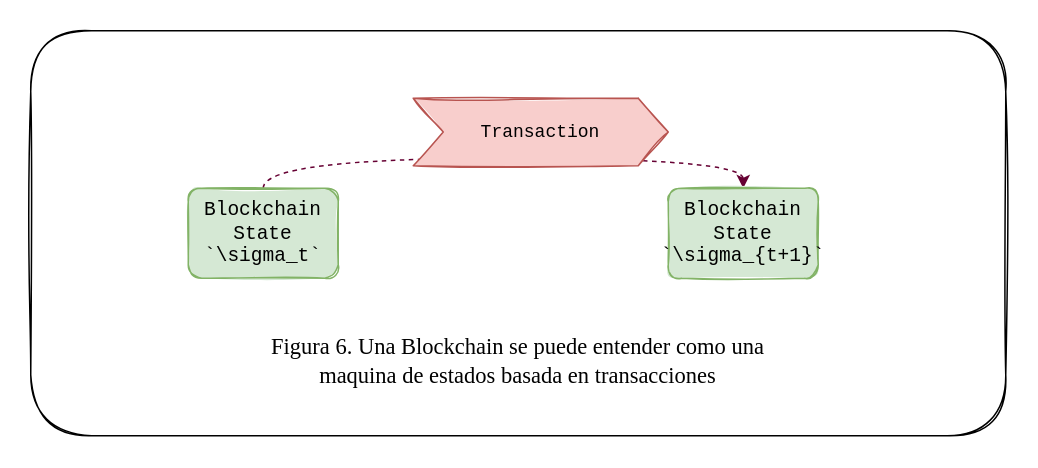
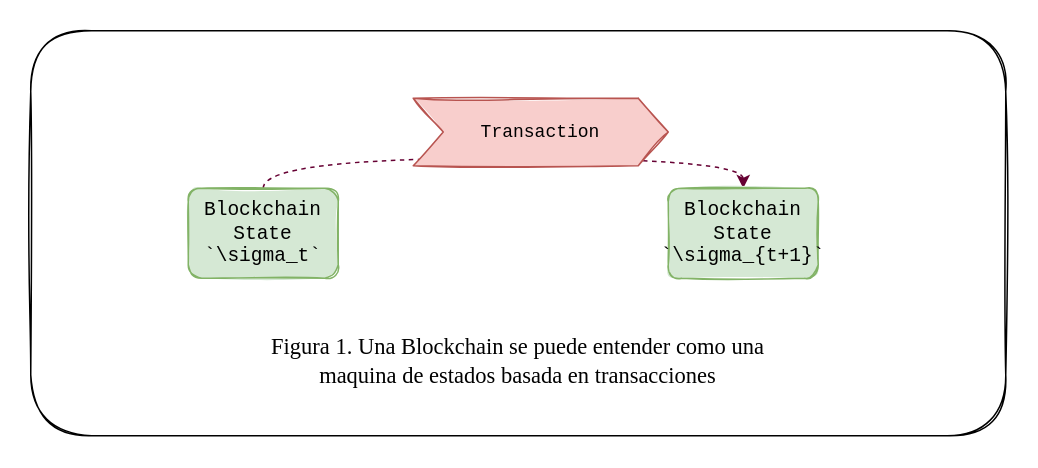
(518, 361) -> (518, 361)
